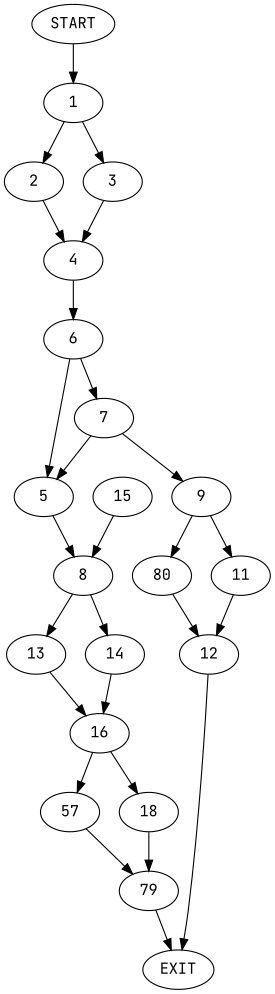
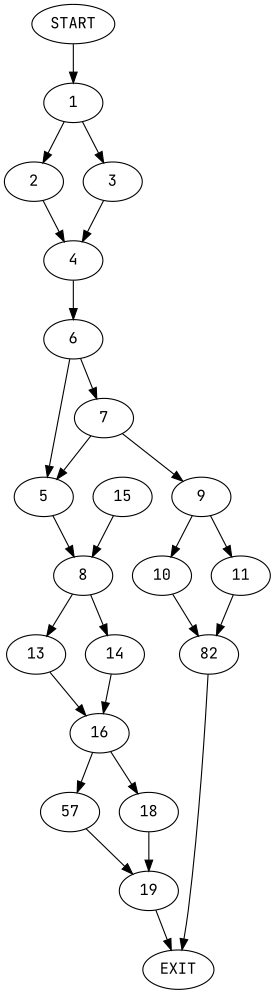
(162, 576) -> (162, 576)
(209, 654) -> (209, 654)
(149, 891) -> (149, 891)
